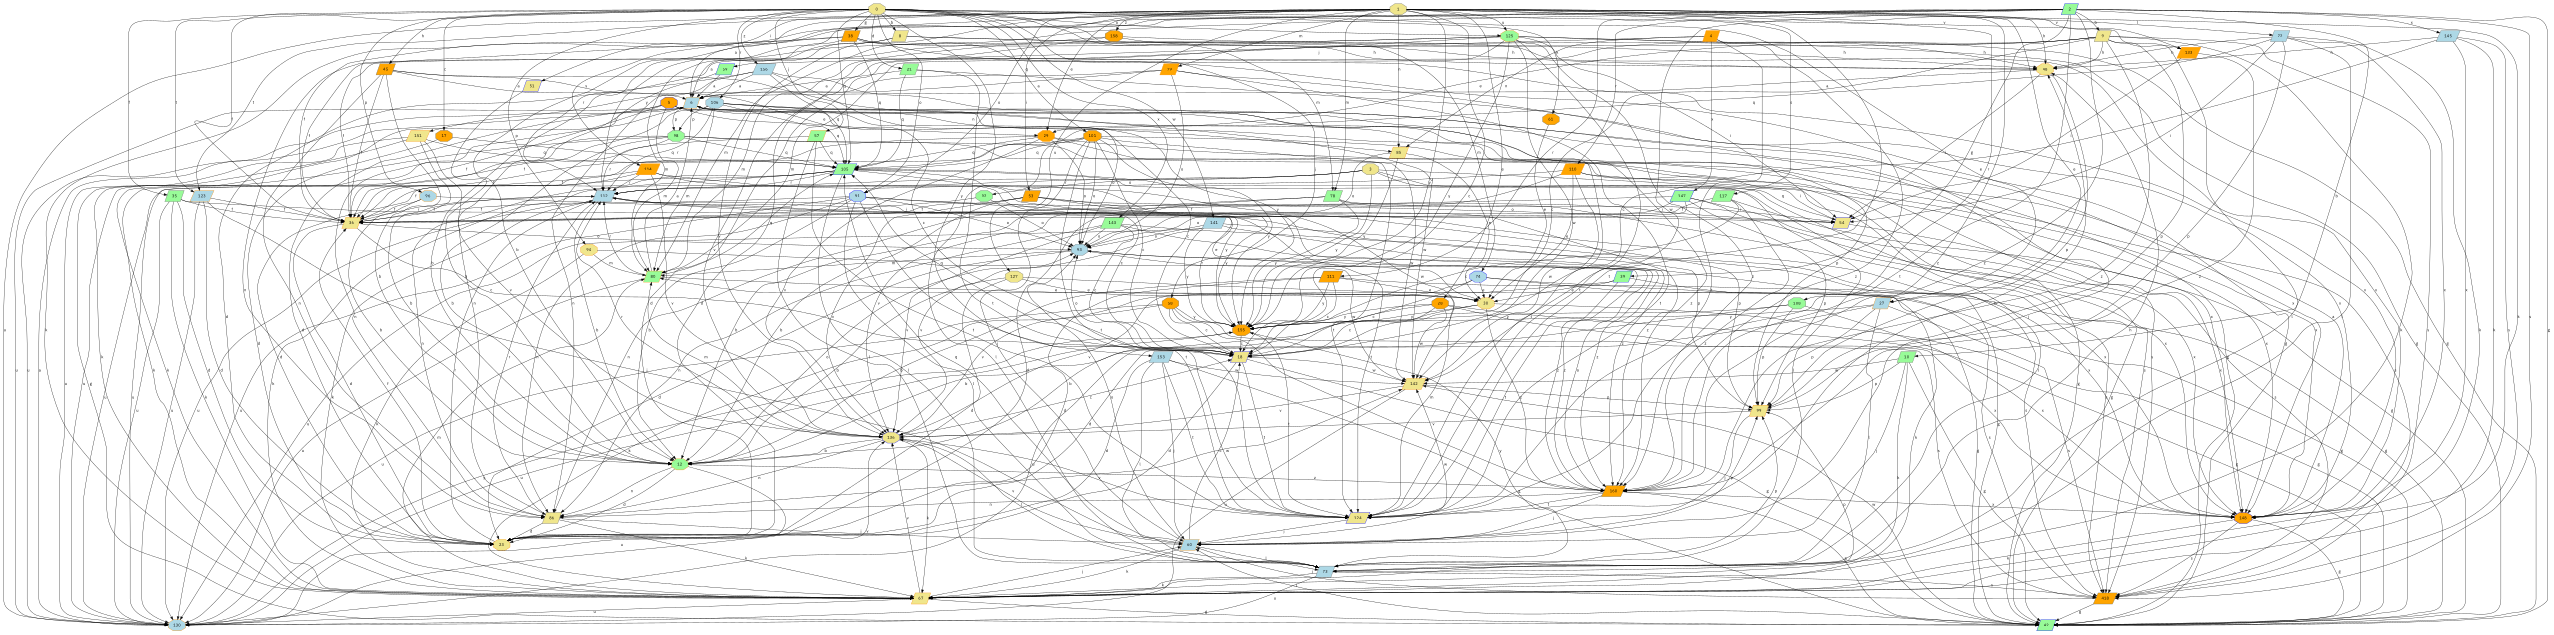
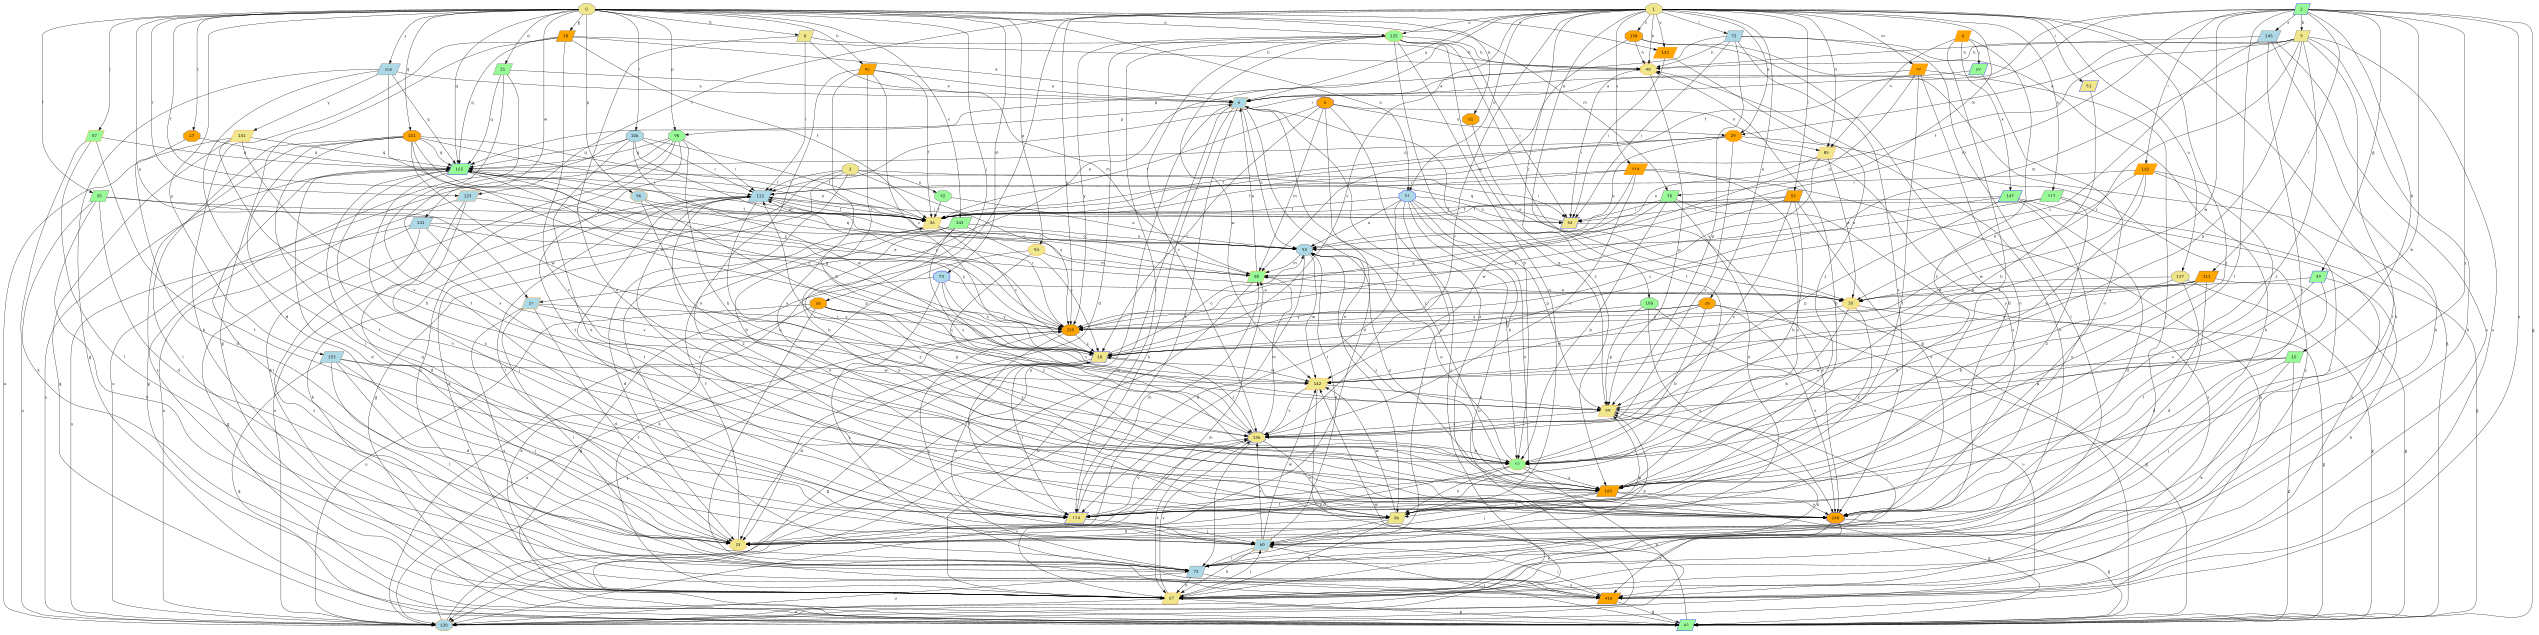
(689, 117) -> (671, 36)
